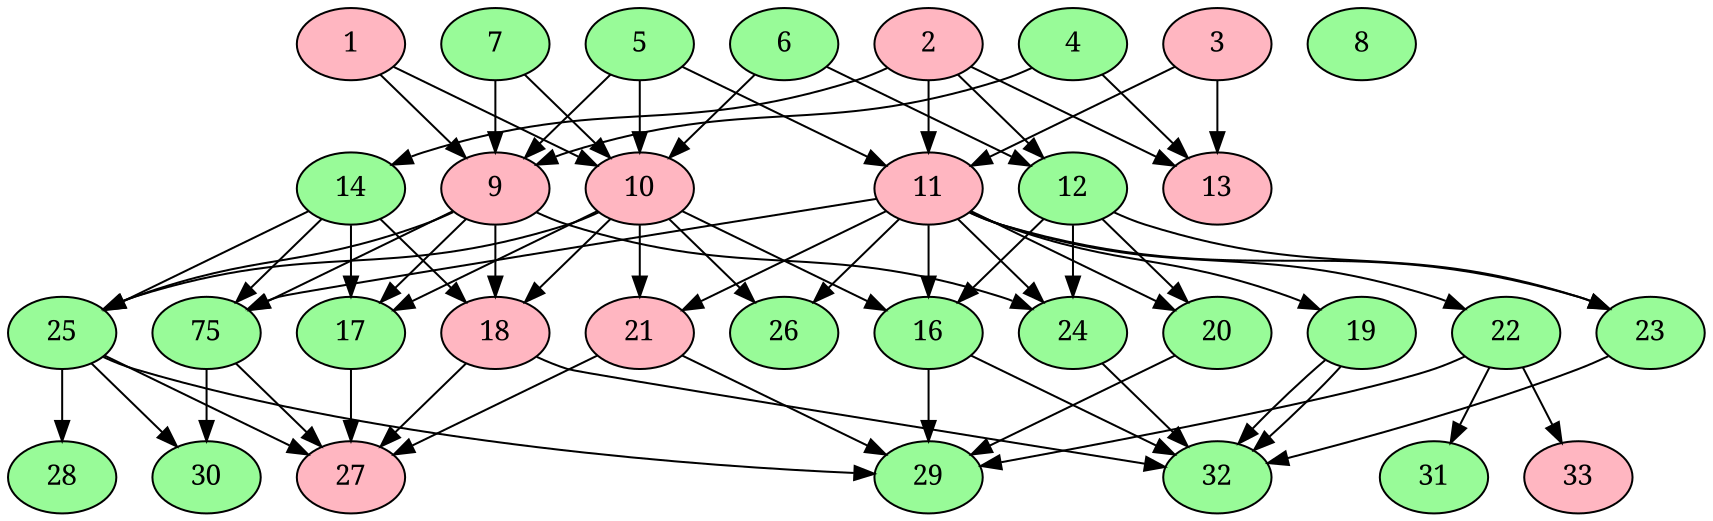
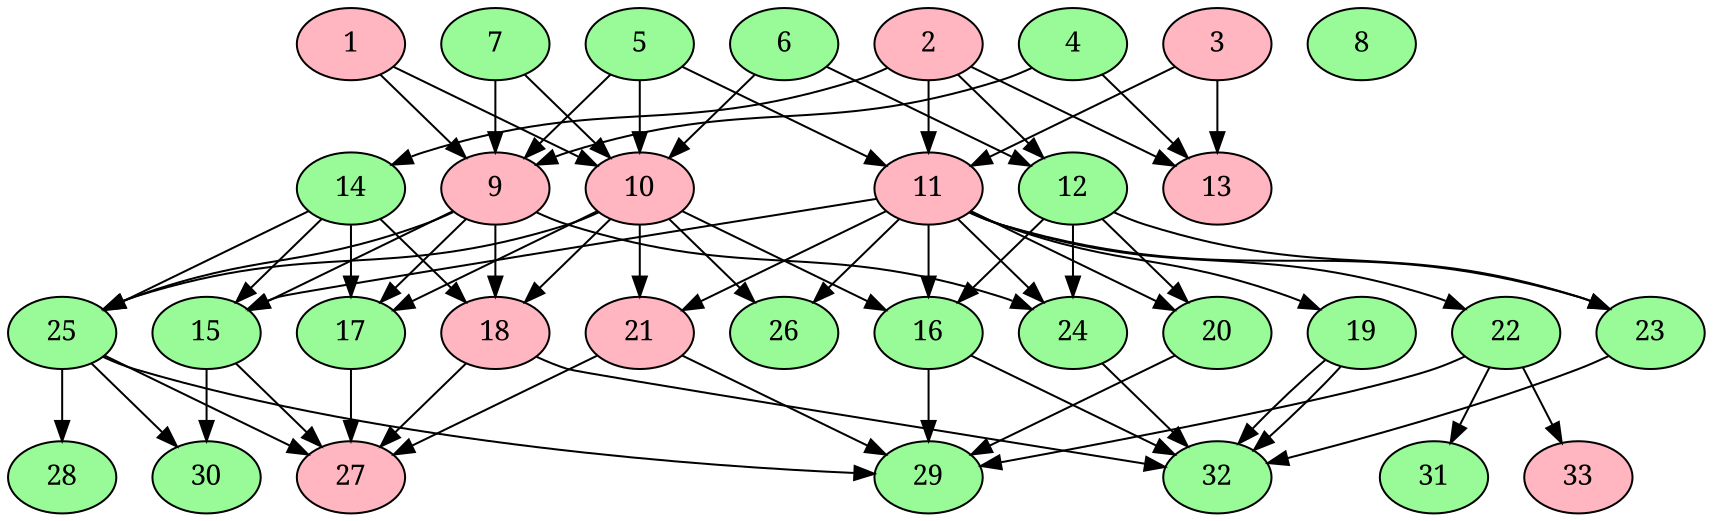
(207, 333) -> (207, 333)
